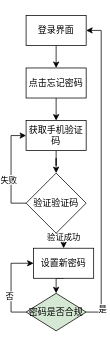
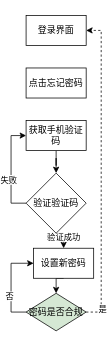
(56, 61) -> none
(56, 114) -> none
(101, 161) -> (101, 161)
